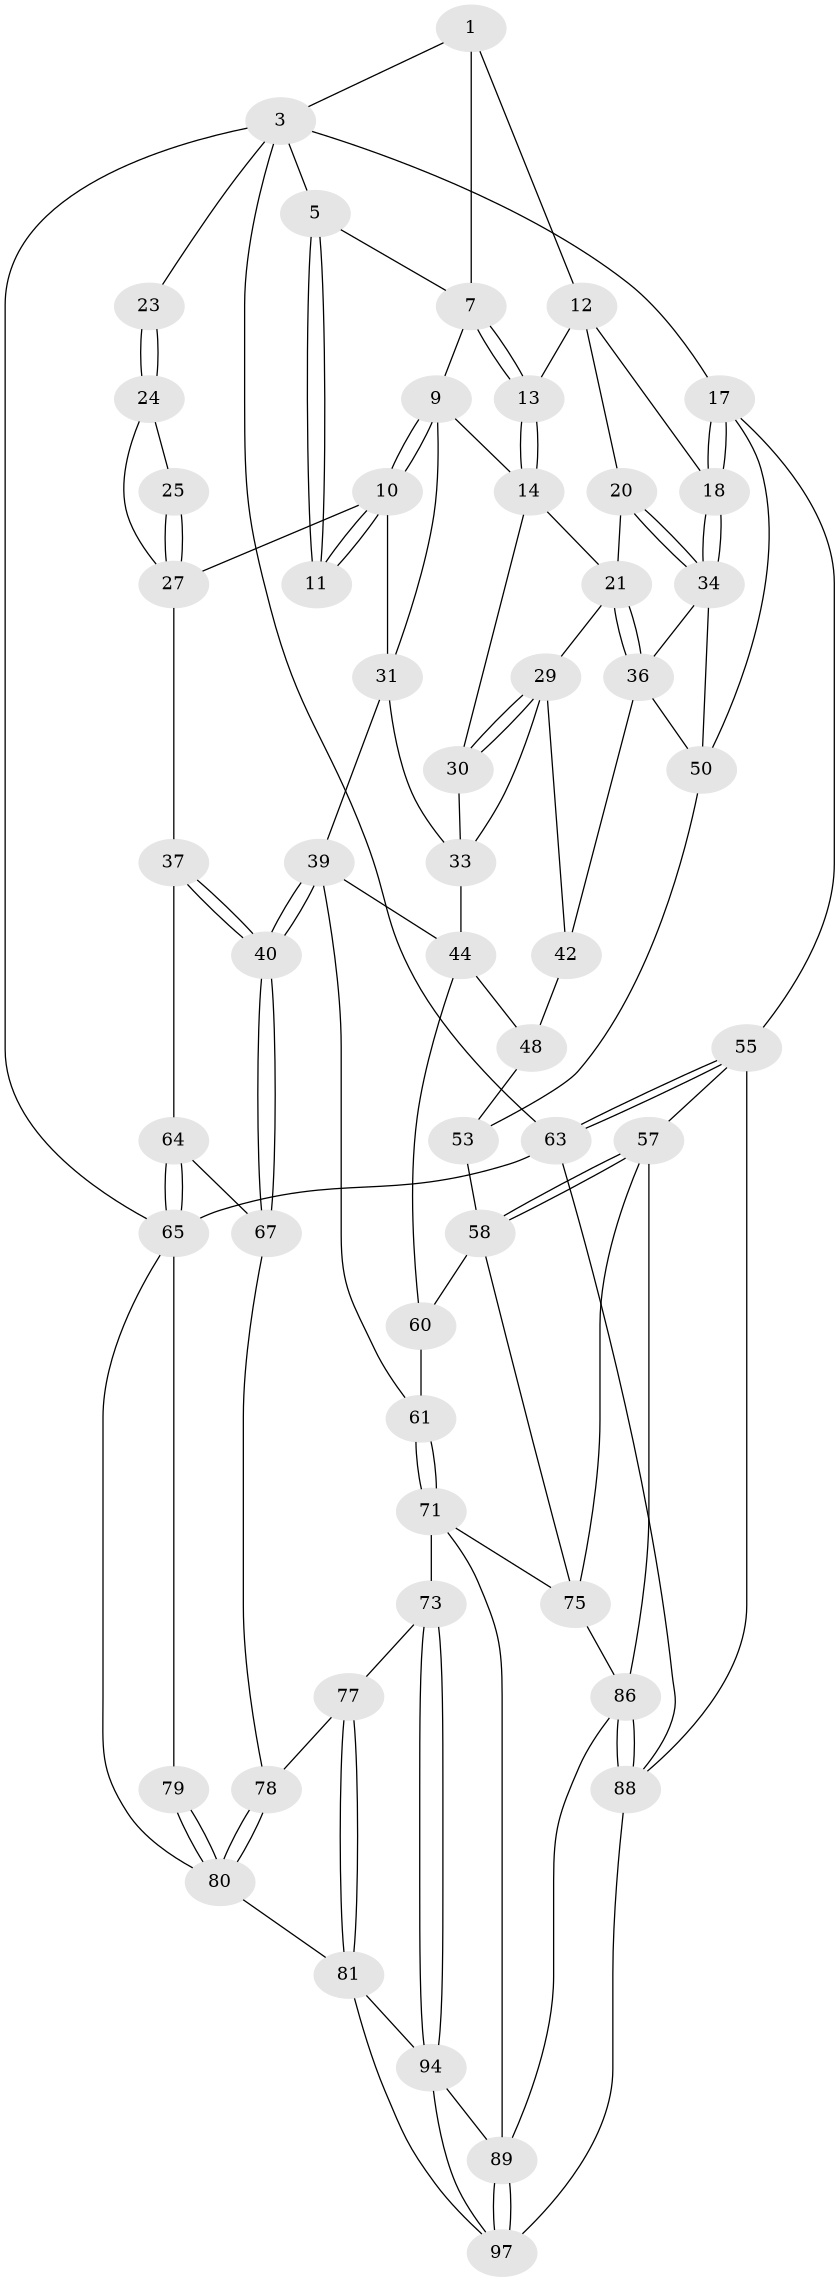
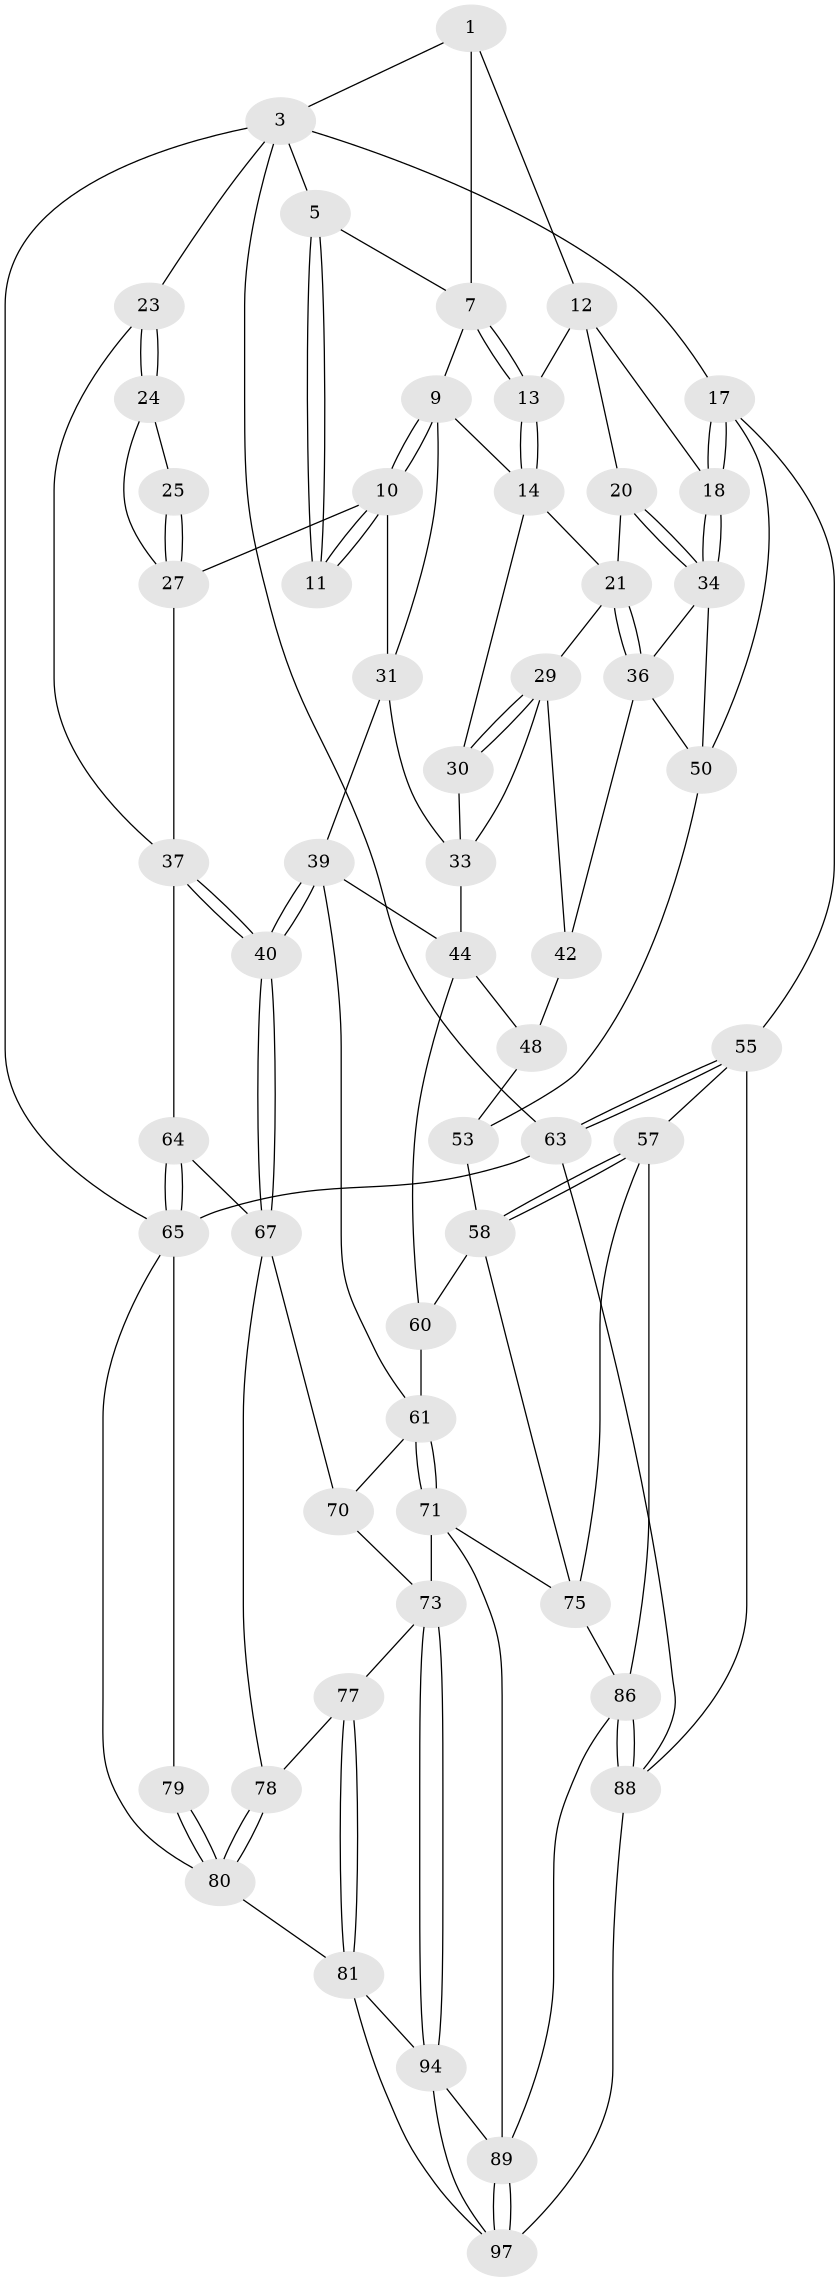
none -> (54, 591)
none -> (339, 1512)
